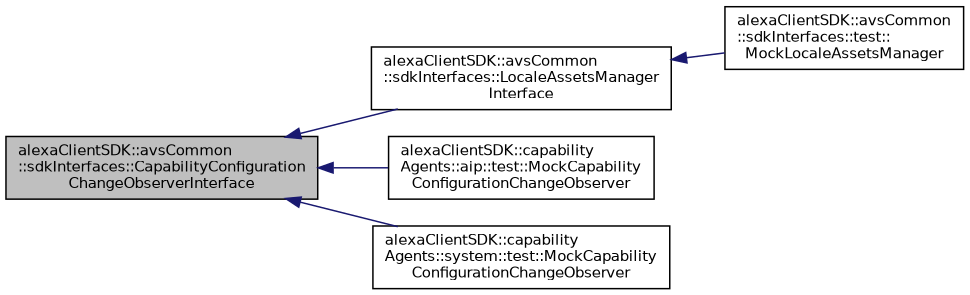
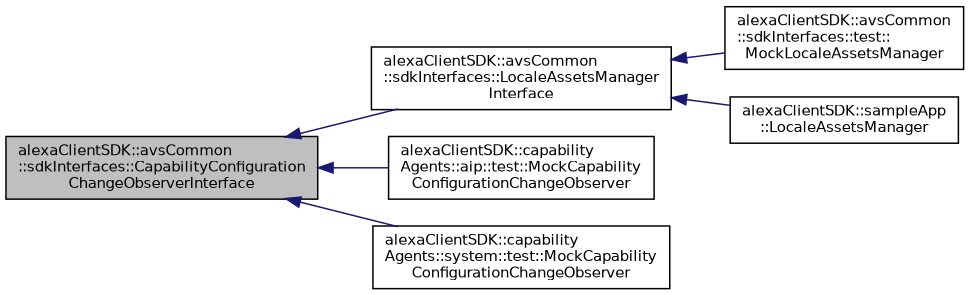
none -> (844, 120)
